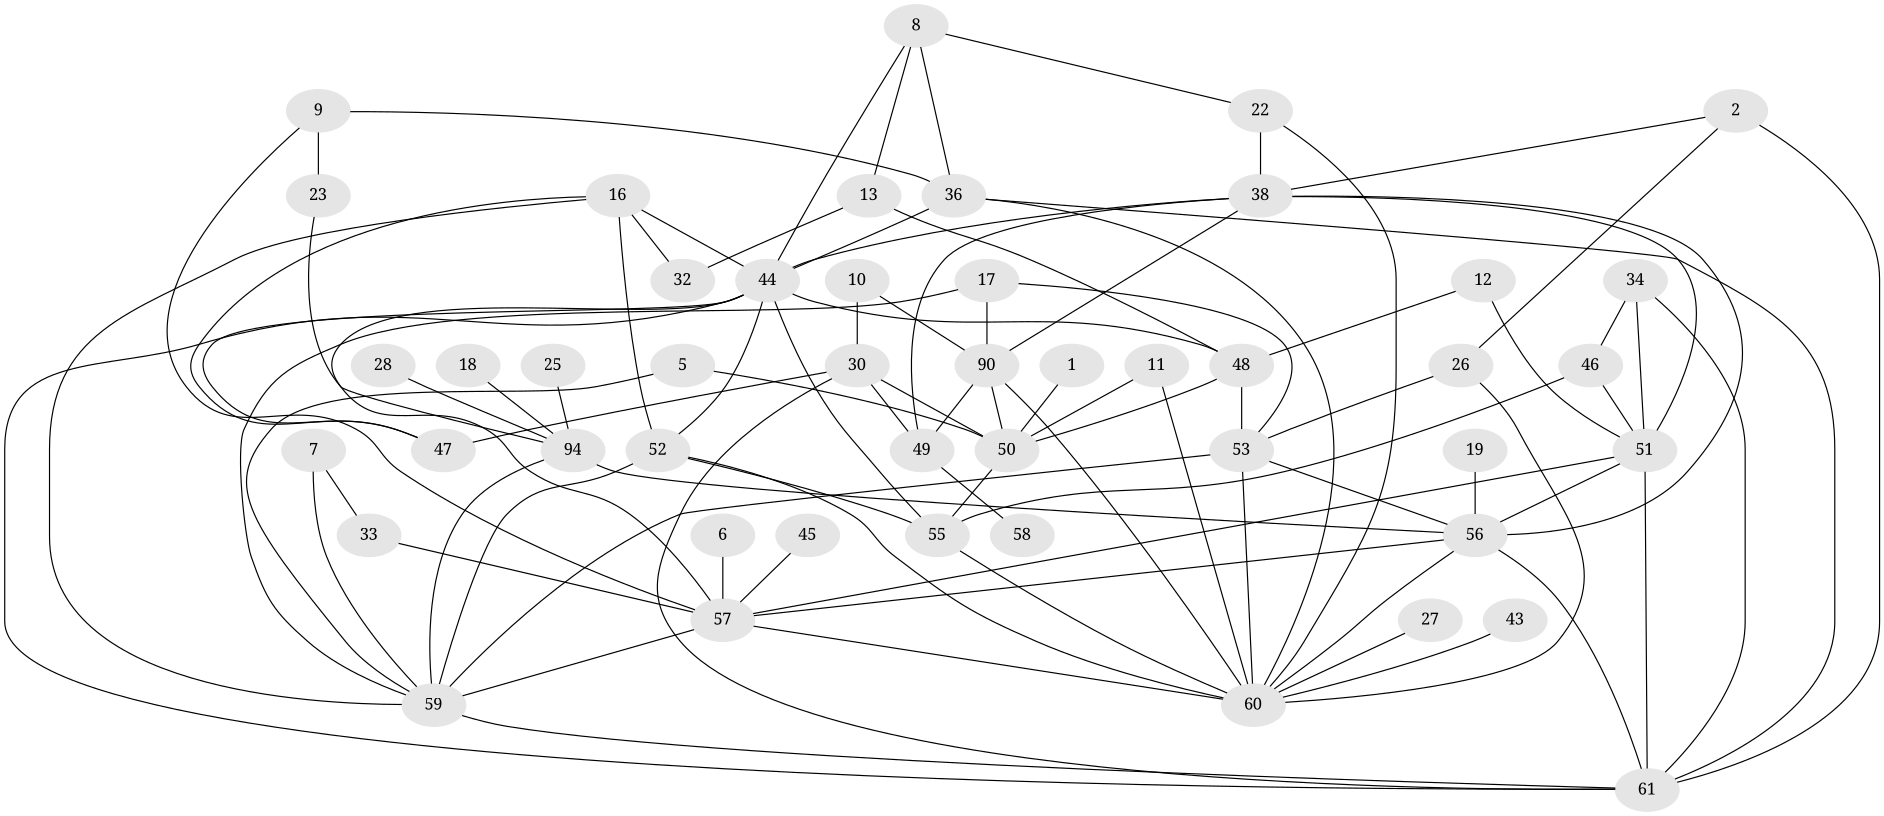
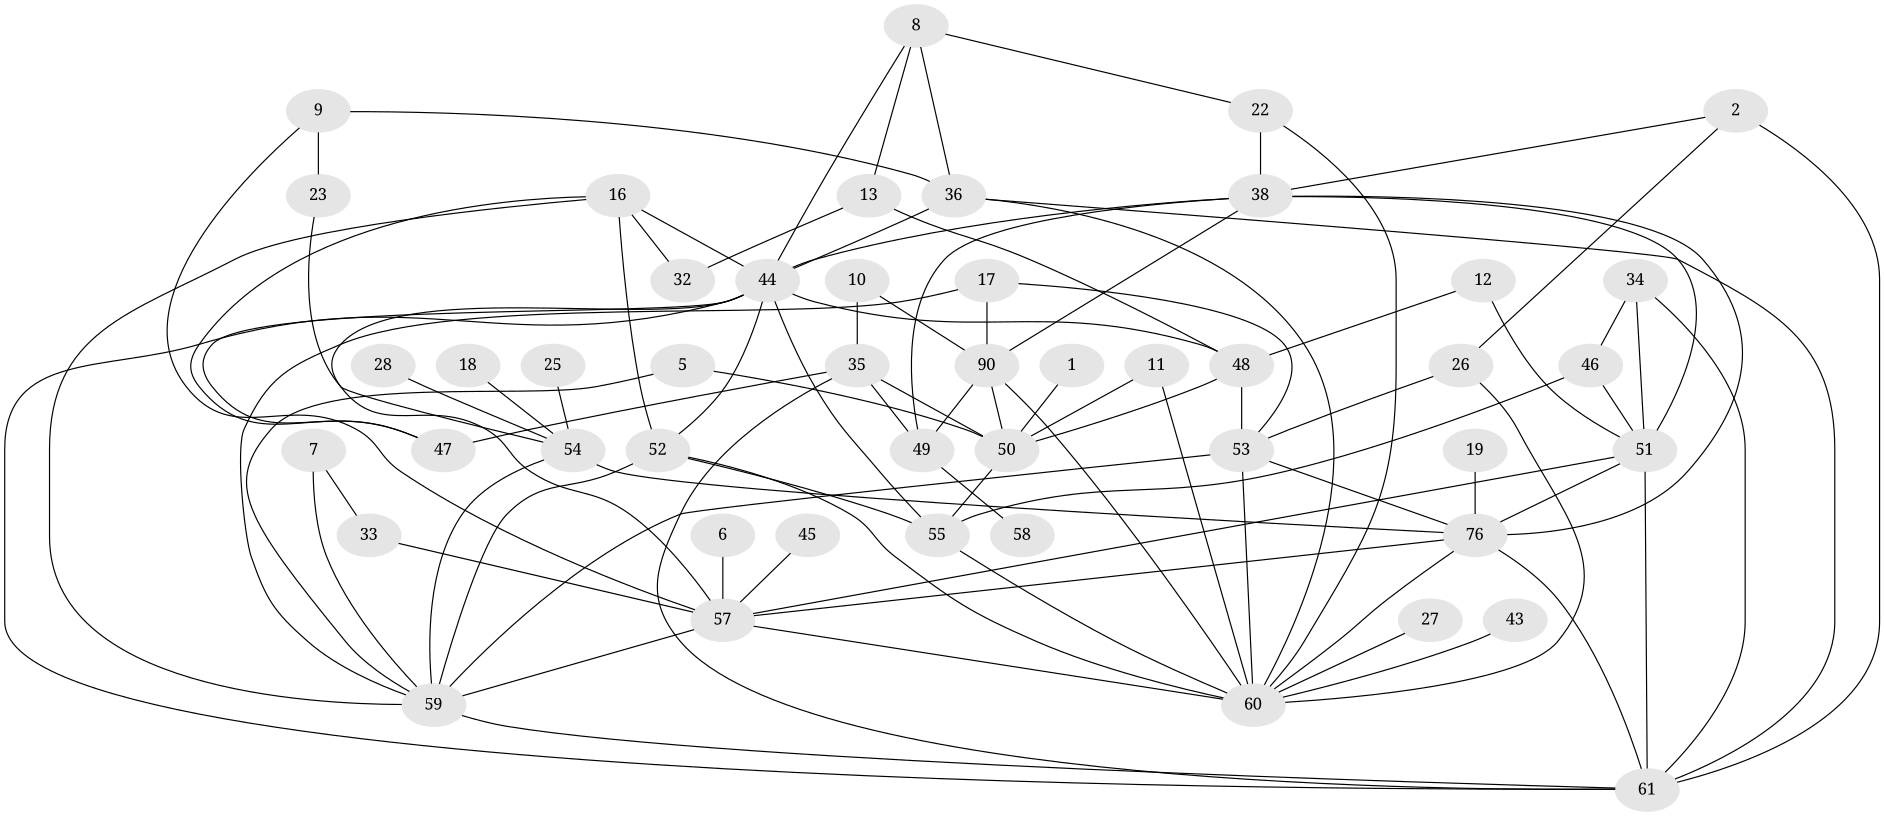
(857, 366) -> (857, 366)
(573, 450) -> (573, 450)
(1475, 535) -> (1475, 535)
